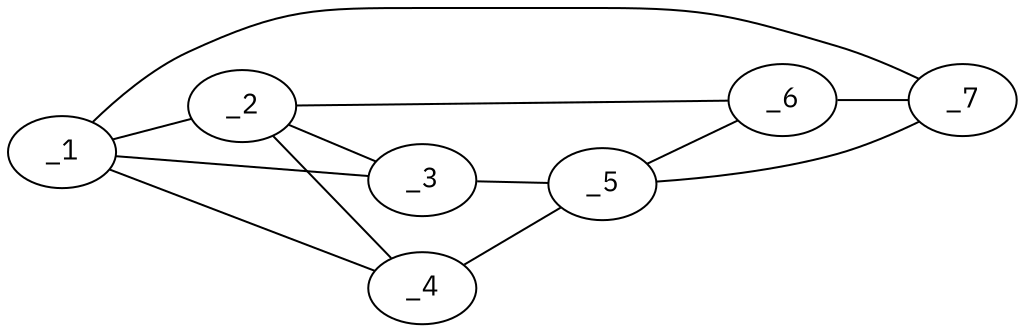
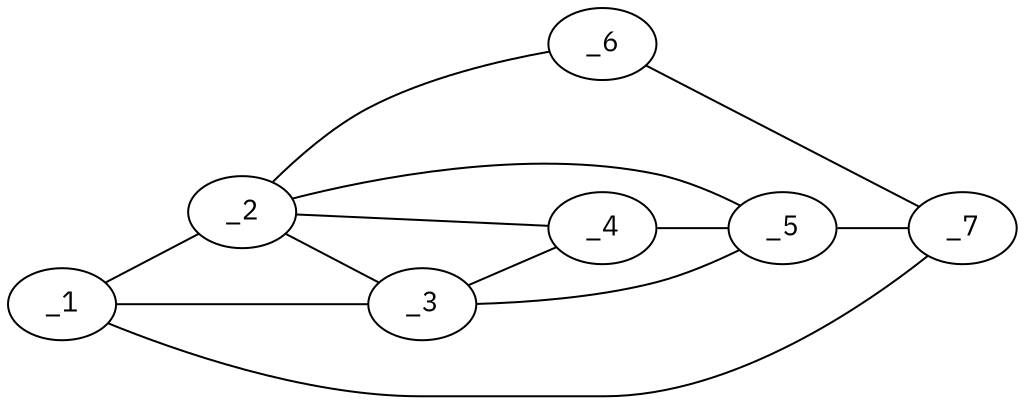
(692, 142) -> (518, 164)
(242, 220) -> (512, 266)
